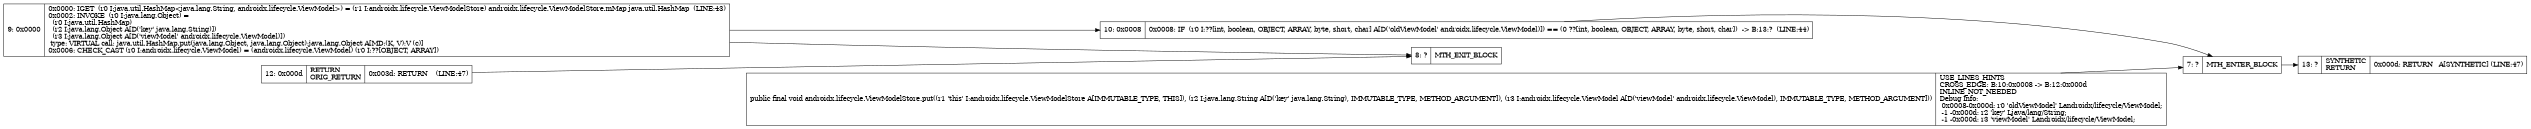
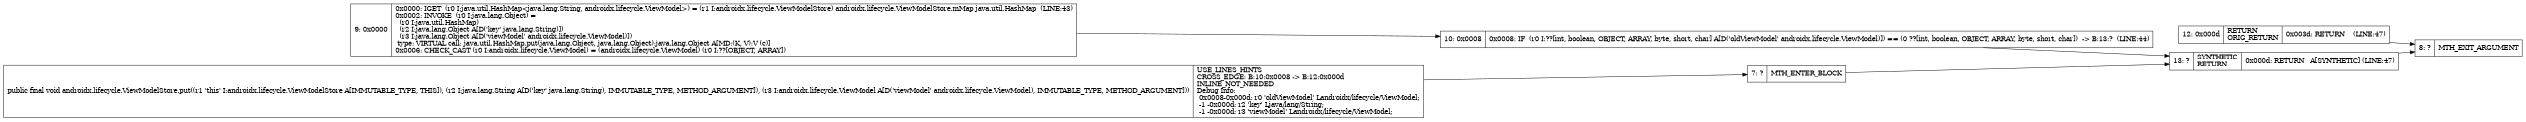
(1888, 17) -> (2074, 52)
(1068, 50) -> (2404, 53)
(1466, 55) -> (2478, 48)
